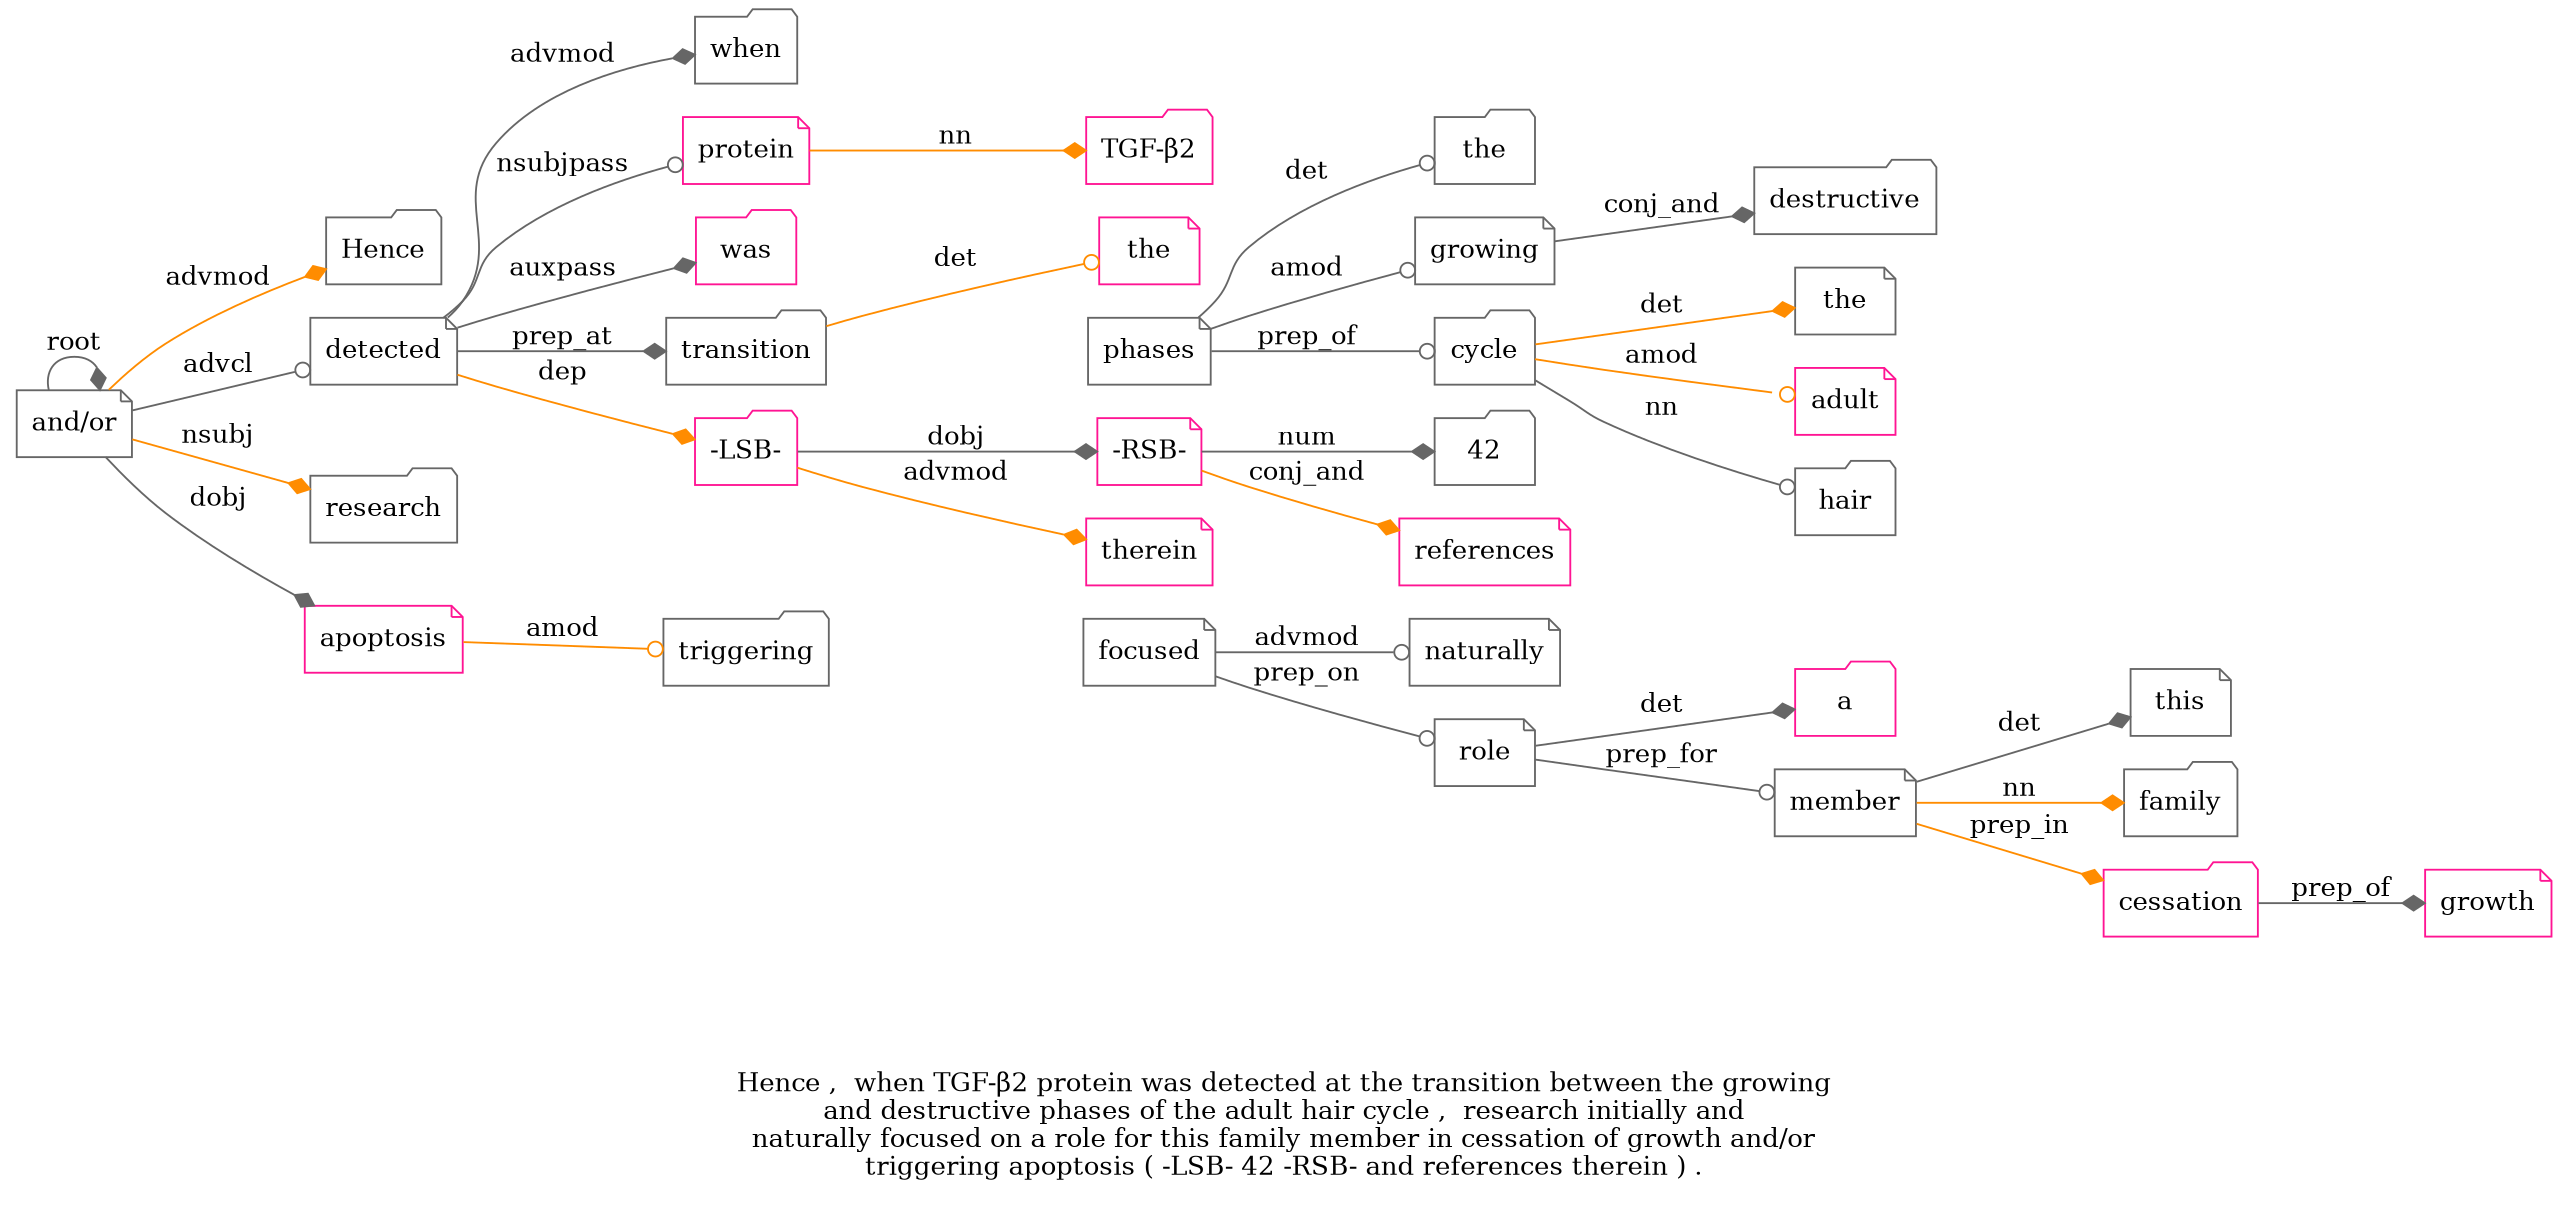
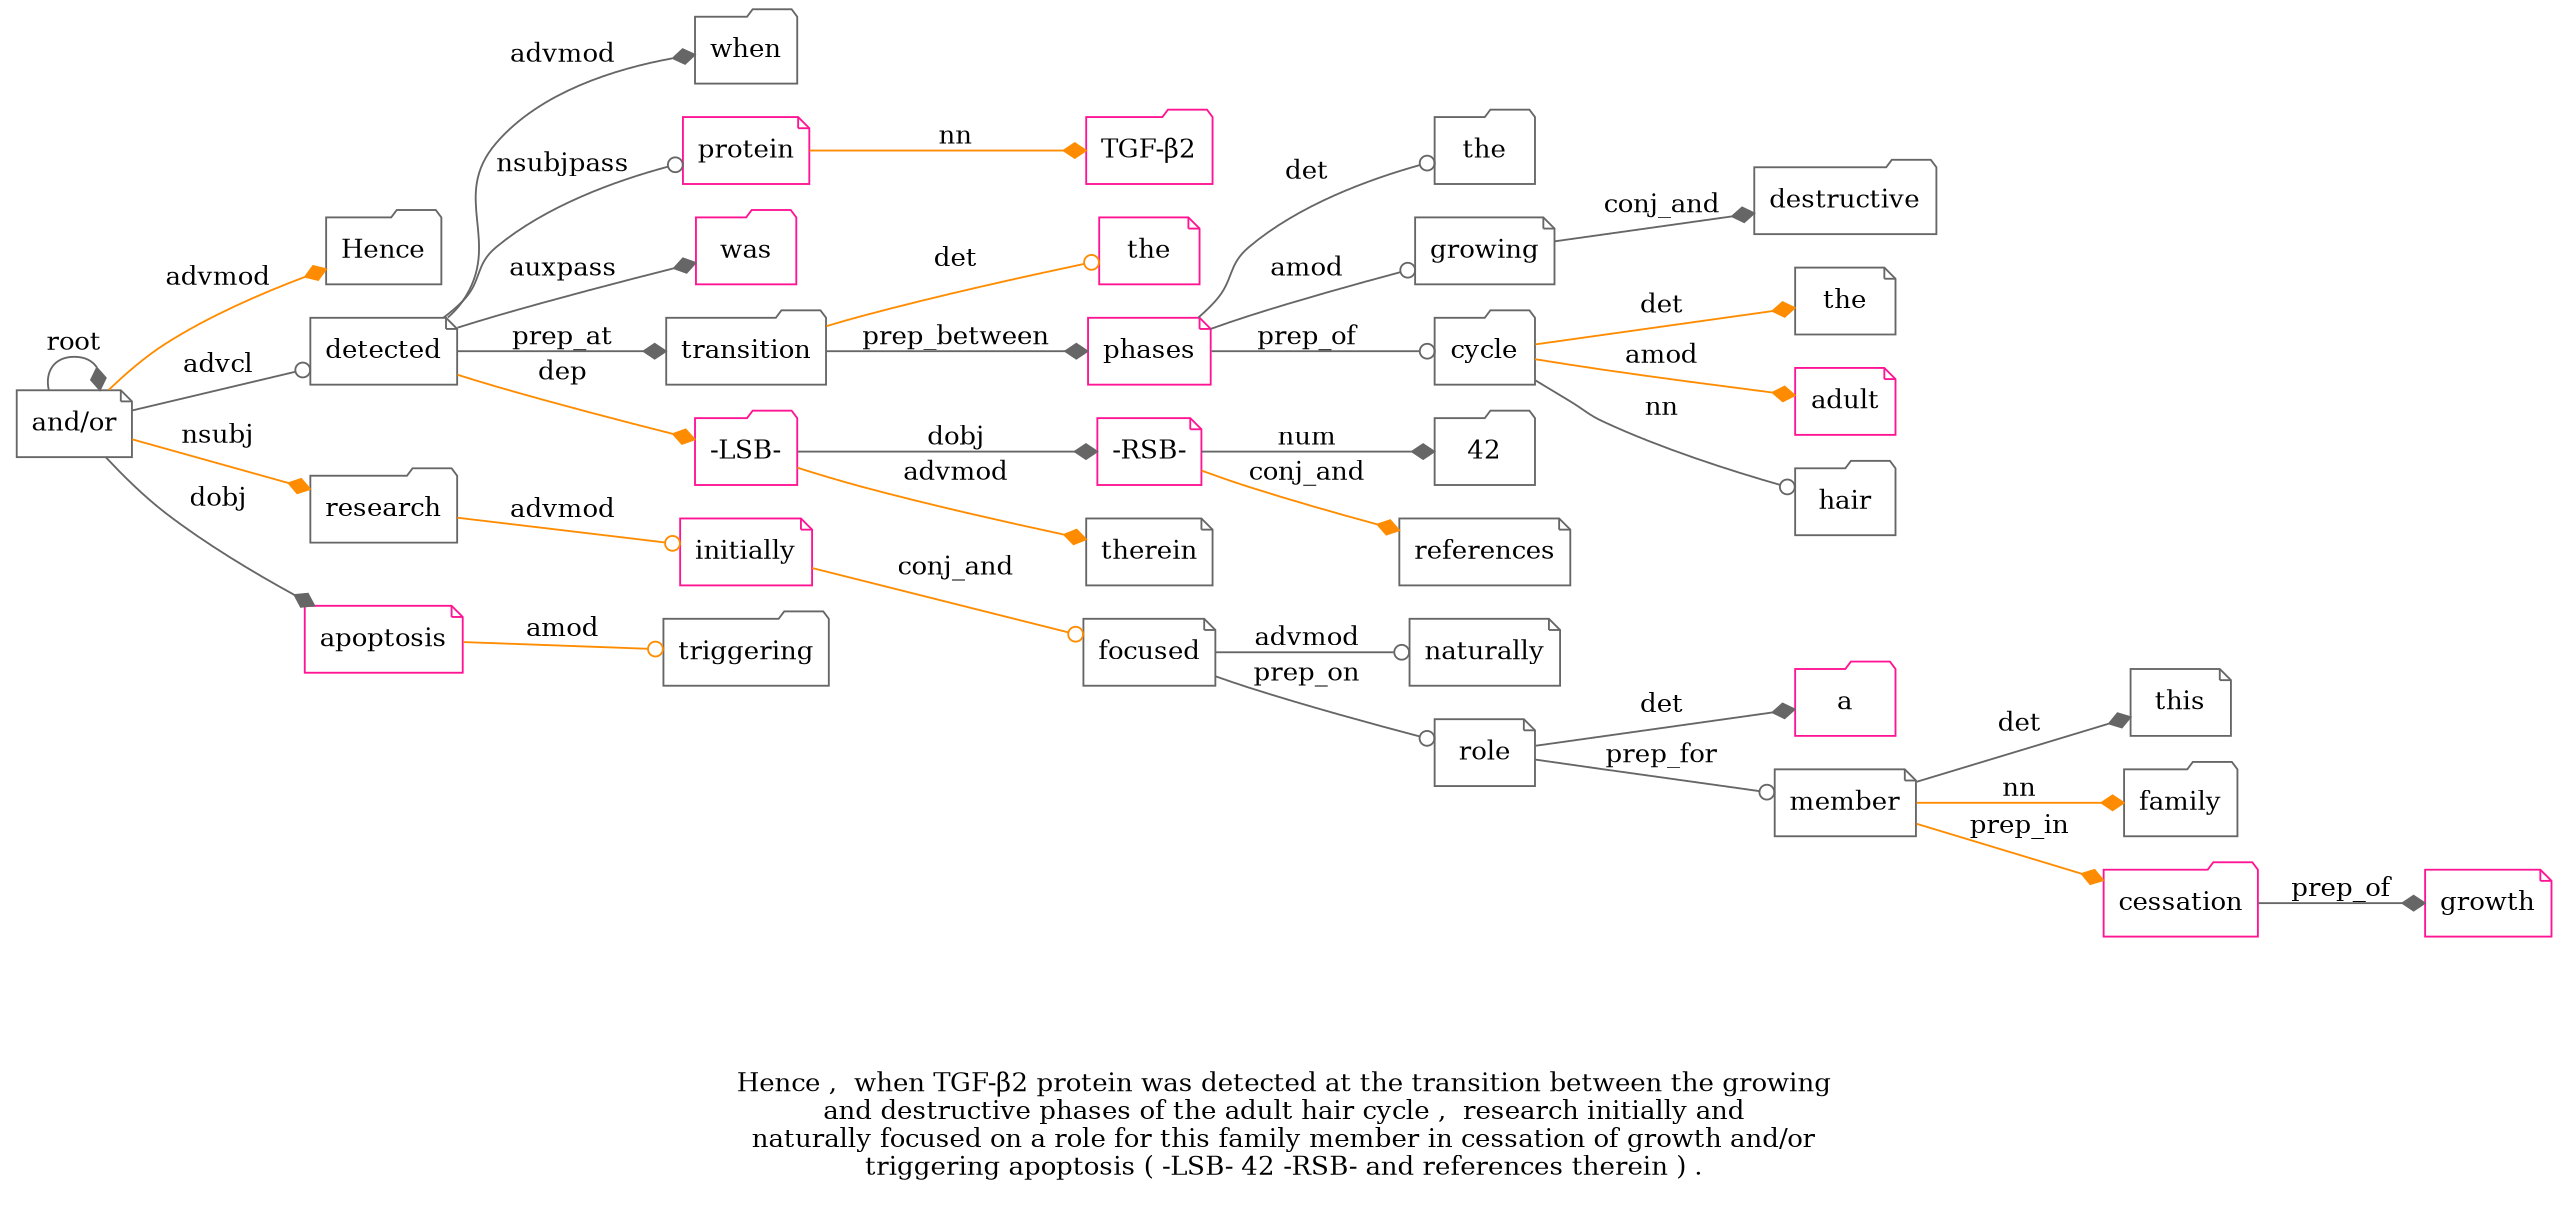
none -> (946, 351)
(1149, 351) -> (1149, 351)
(1653, 377) -> (1653, 377)
none -> (746, 552)
(1149, 552) -> (1149, 552)
(1485, 552) -> (1485, 552)
